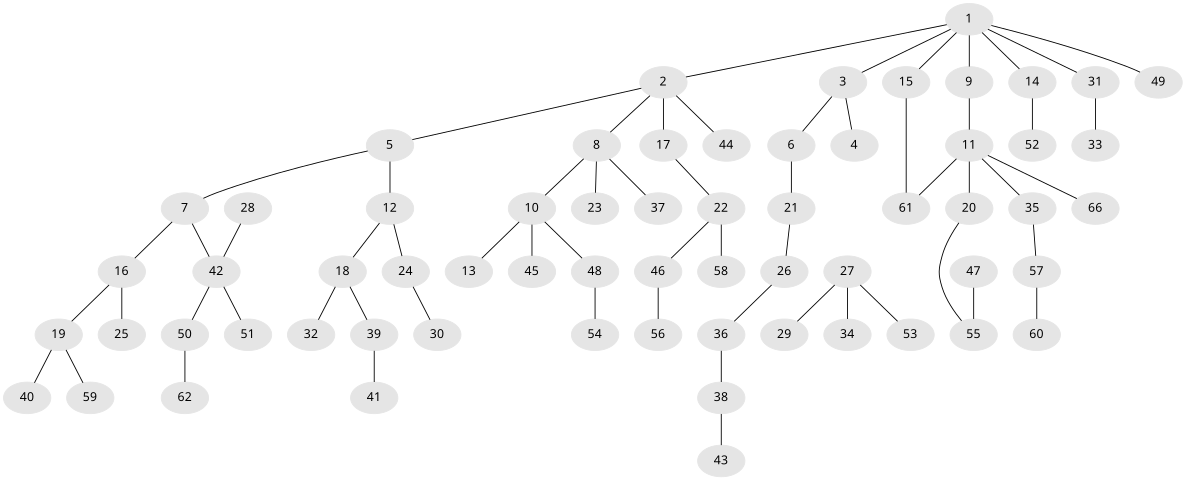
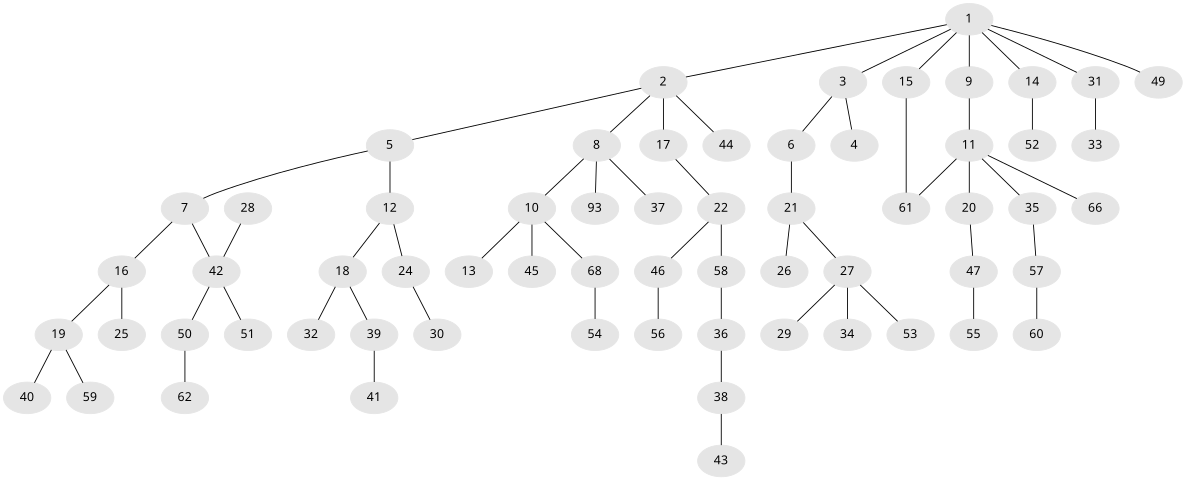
(595, 209) -> (595, 209)
none -> (819, 240)
(595, 272) -> (595, 272)
(939, 272) -> (971, 240)
(753, 303) -> (721, 303)
